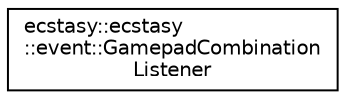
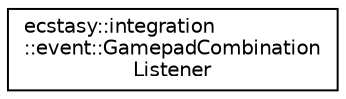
(173, 50) -> (173, 50)
